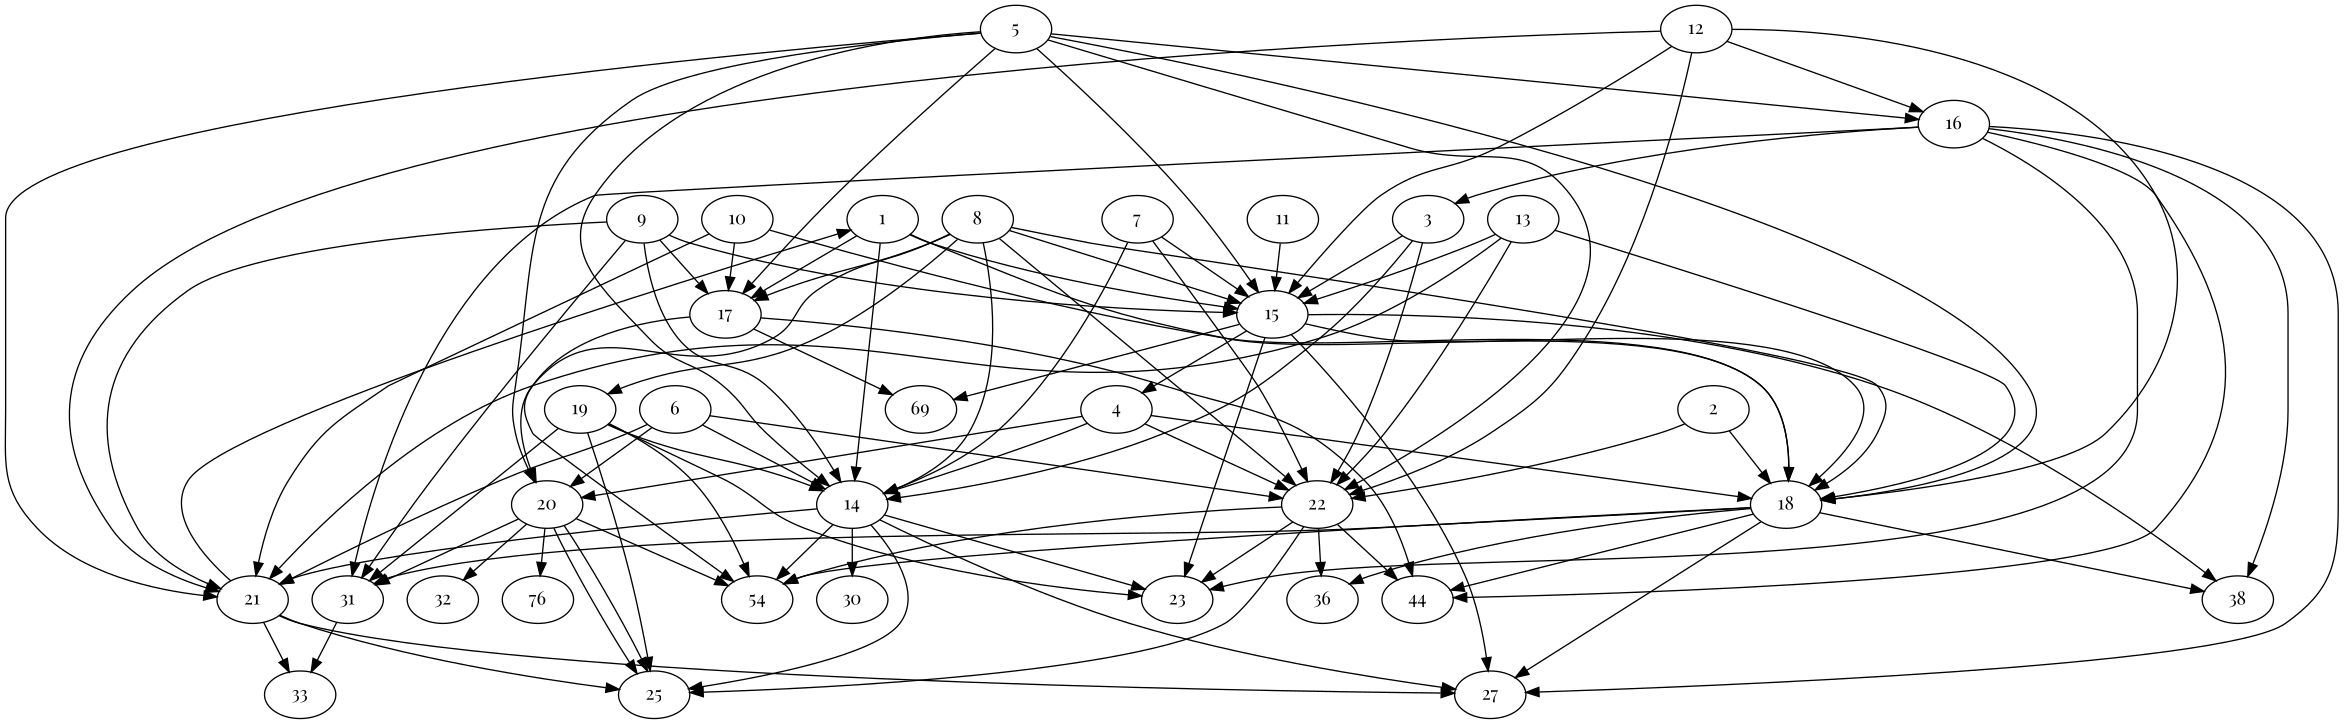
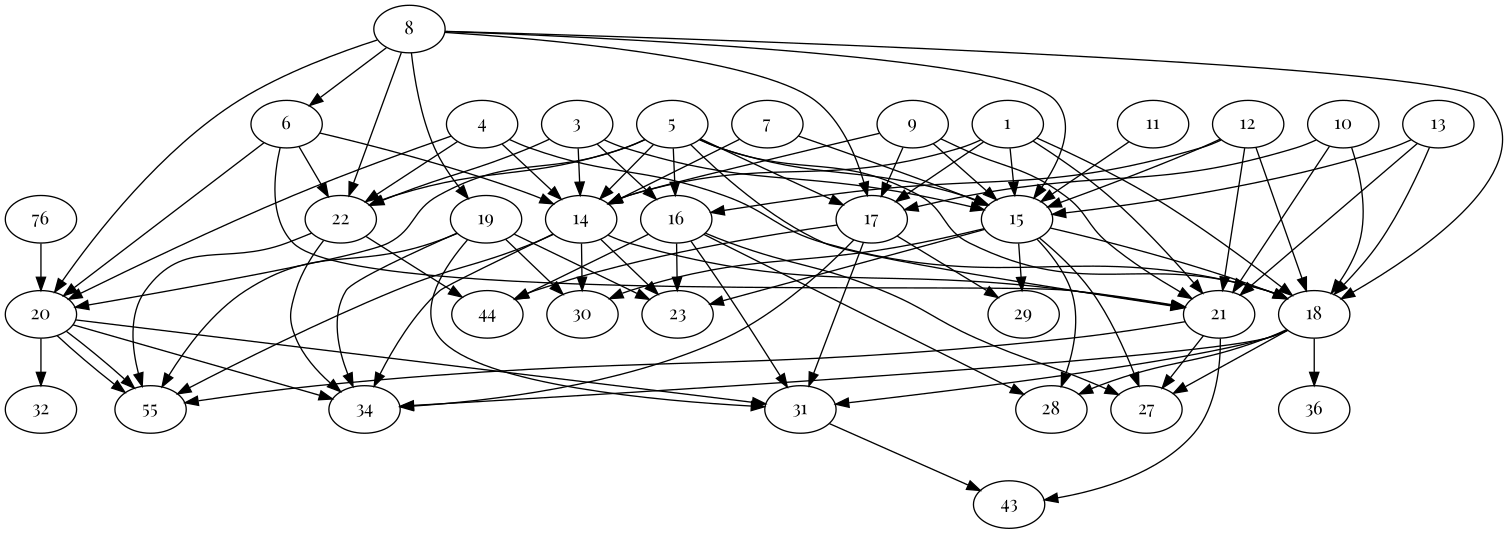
(1691, 150) -> (616, 161)
(1600, 313) -> none
(508, 340) -> (1111, 198)
(1205, 356) -> (812, 258)
(1435, 363) -> none
(1245, 368) -> none
(988, 378) -> (353, 73)
(506, 384) -> (837, 311)
(921, 409) -> (1024, 314)
(1714, 409) -> none
(709, 457) -> (529, 262)
(543, 546) -> (41, 260)
(1319, 546) -> none
(1253, 548) -> none
(1609, 550) -> none
(757, 600) -> (365, 409)
(2238, 600) -> (1051, 409)
(1153, 630) -> none
(300, 695) -> (1009, 505)
(654, 695) -> (151, 409)
